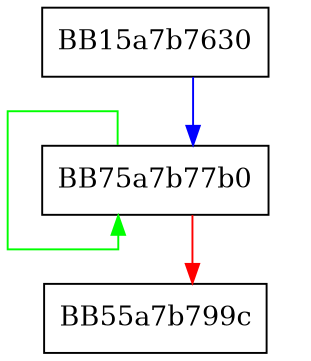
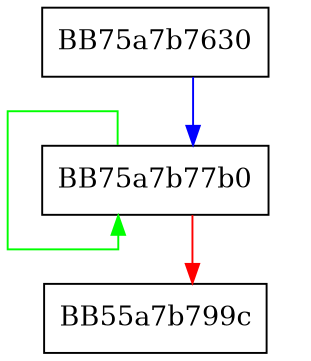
(155, 42) -> (155, 42)
